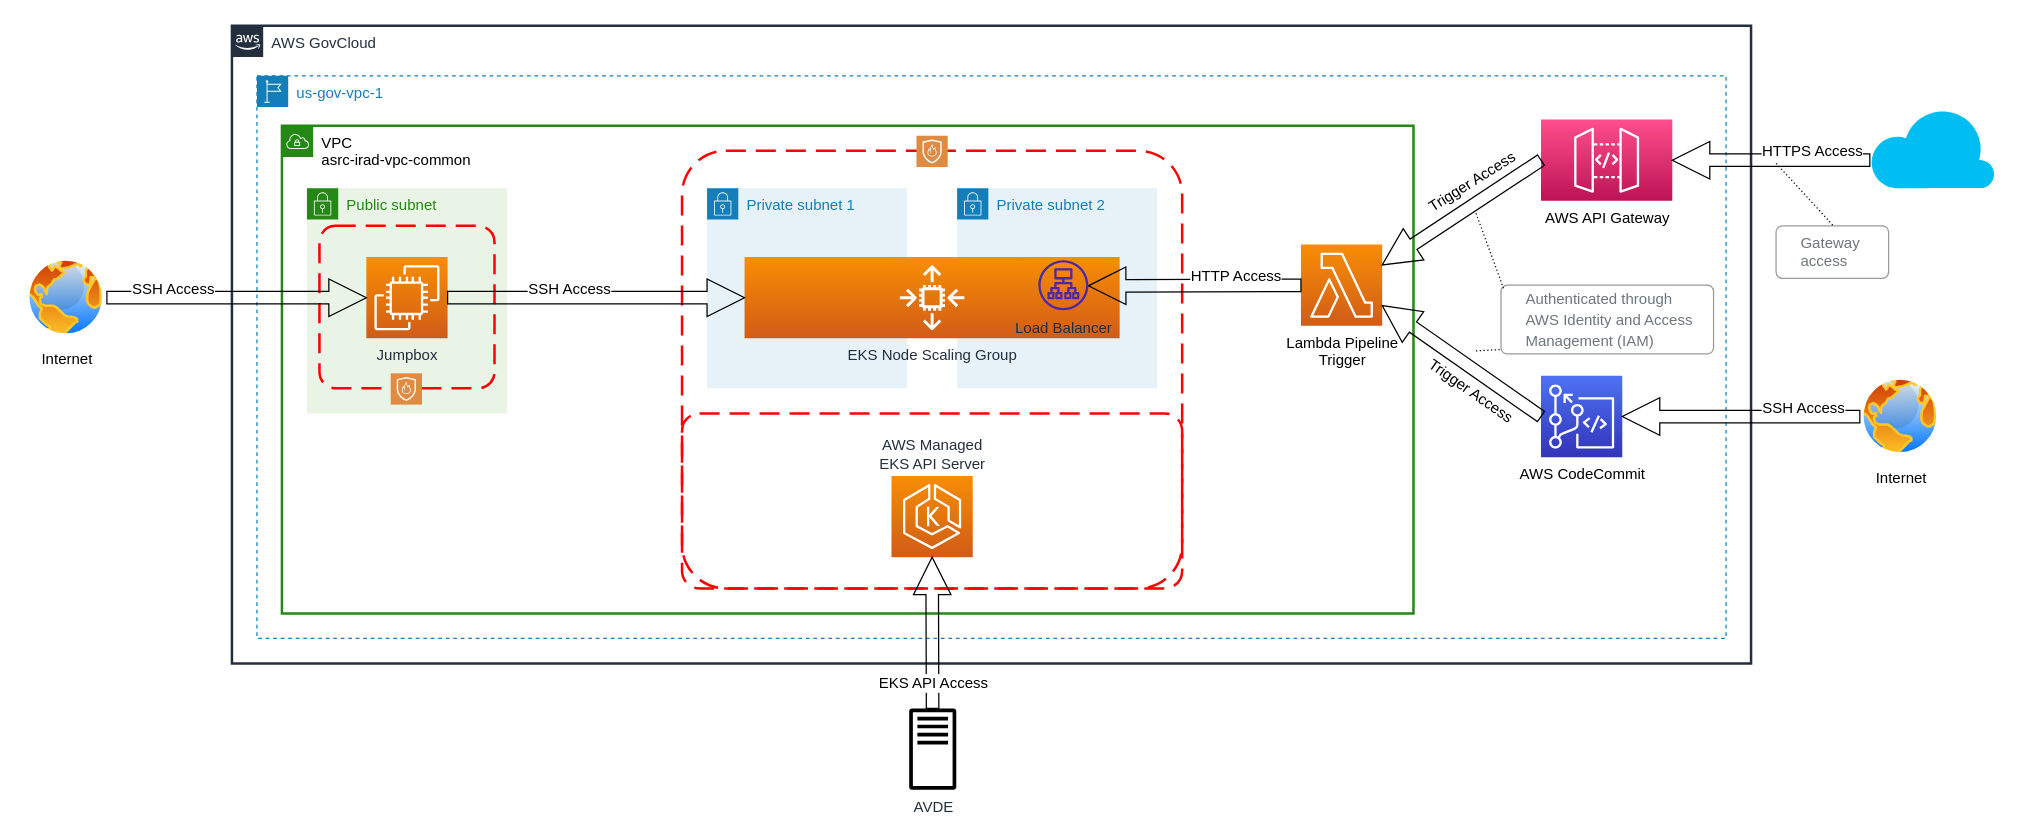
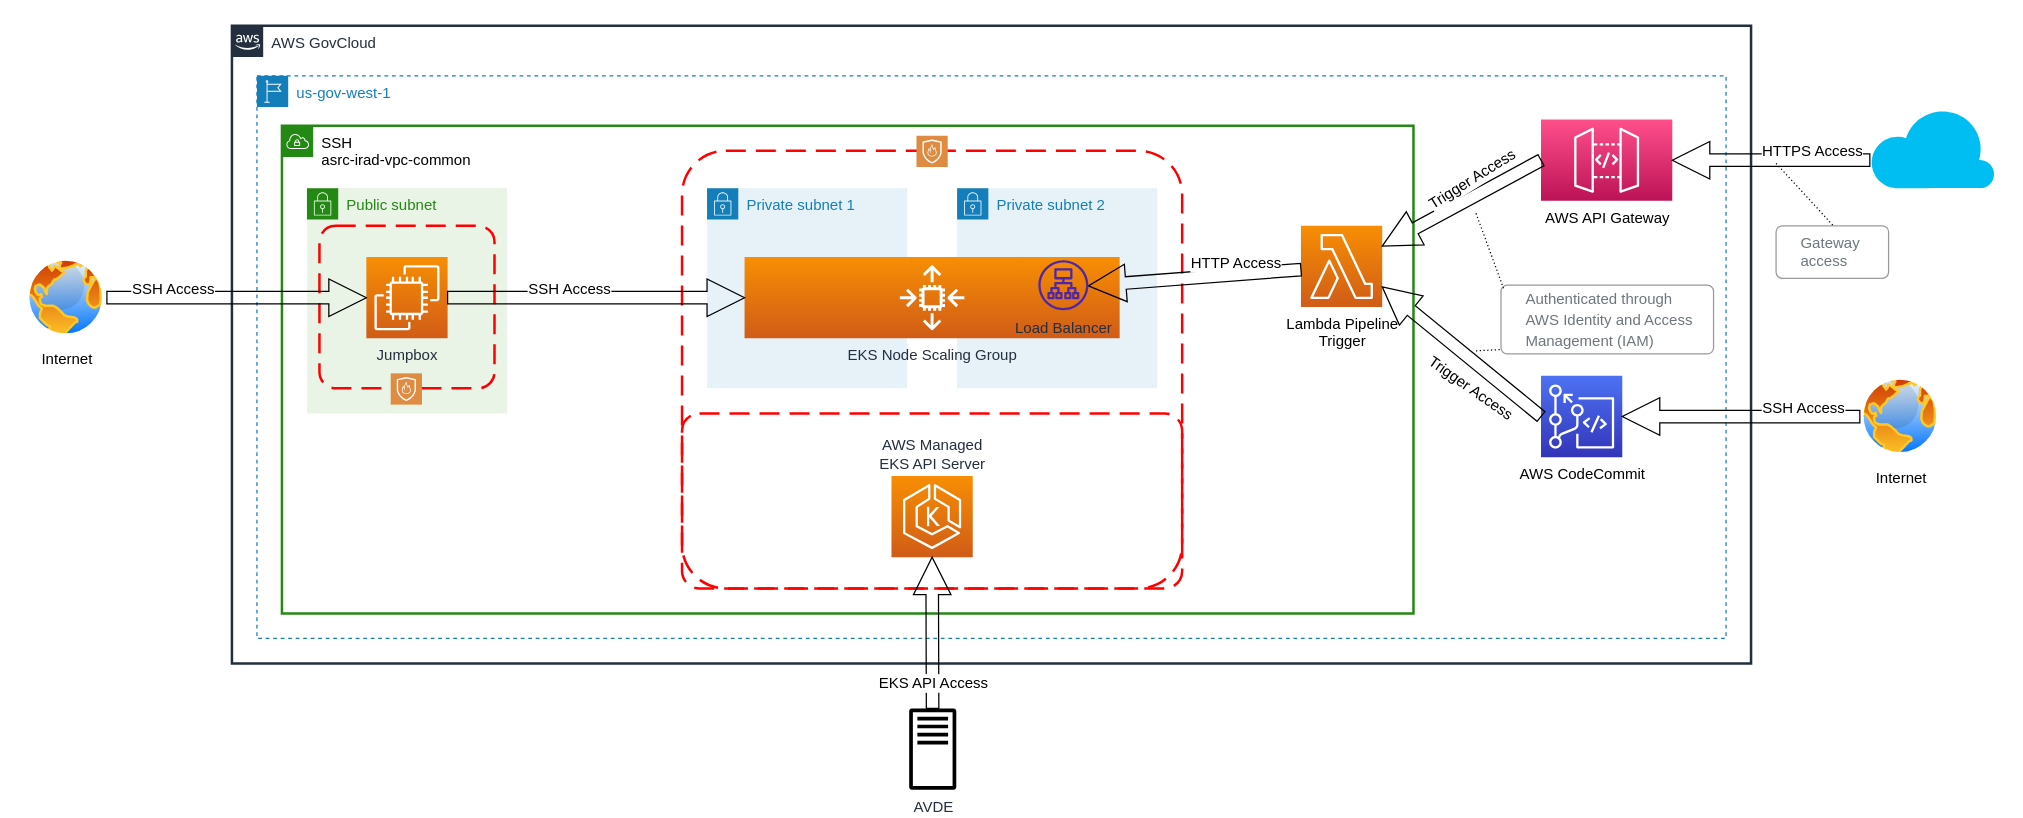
(347, 93) -> (351, 93)
(404, 152) -> (404, 152)
(1341, 285) -> (1341, 266)
